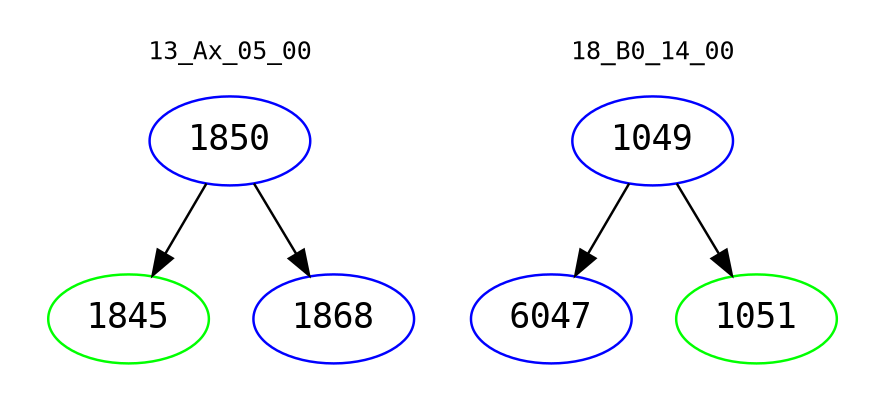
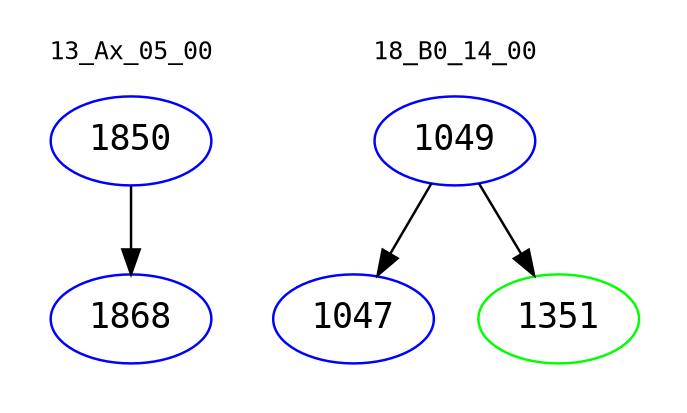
(129, 319) -> none
(551, 319) -> (354, 319)
(756, 319) -> (559, 319)
